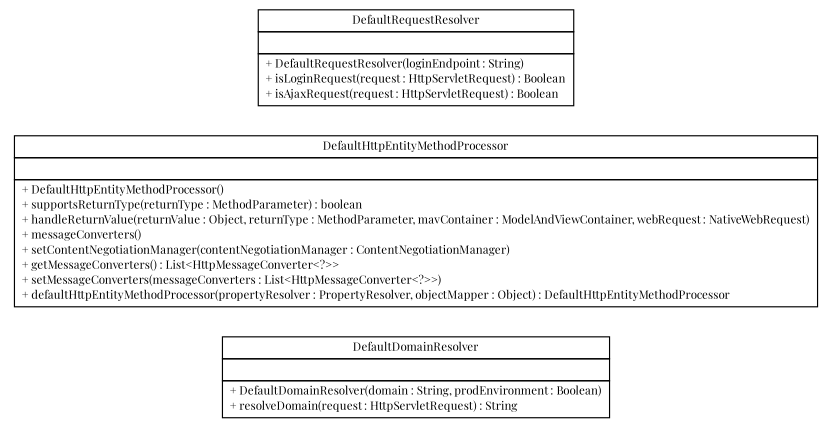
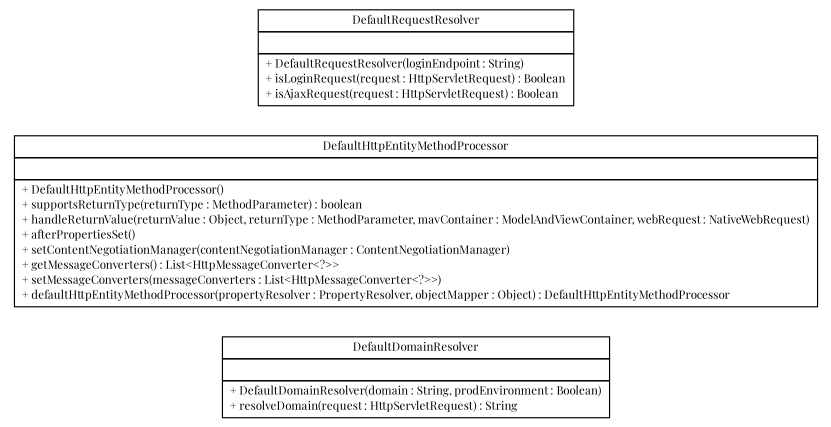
(82, 235) -> (79, 235)
